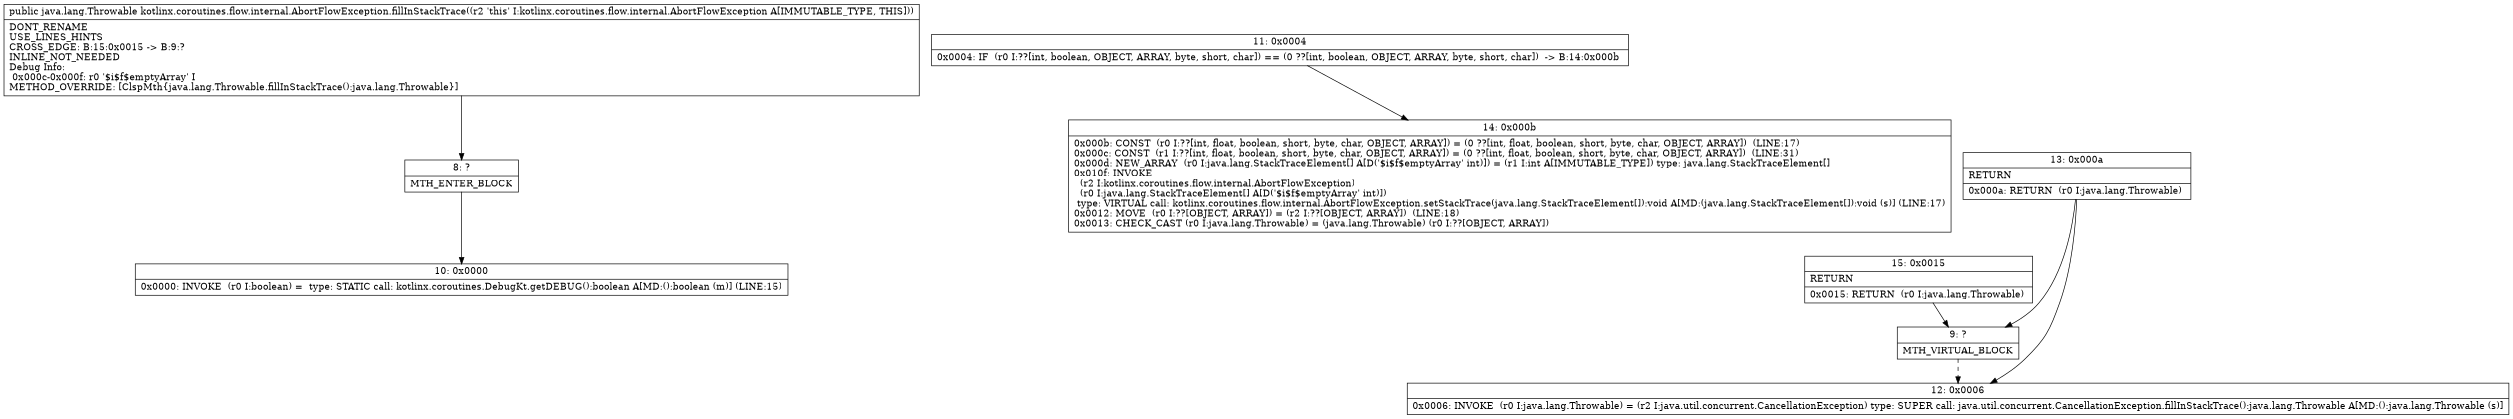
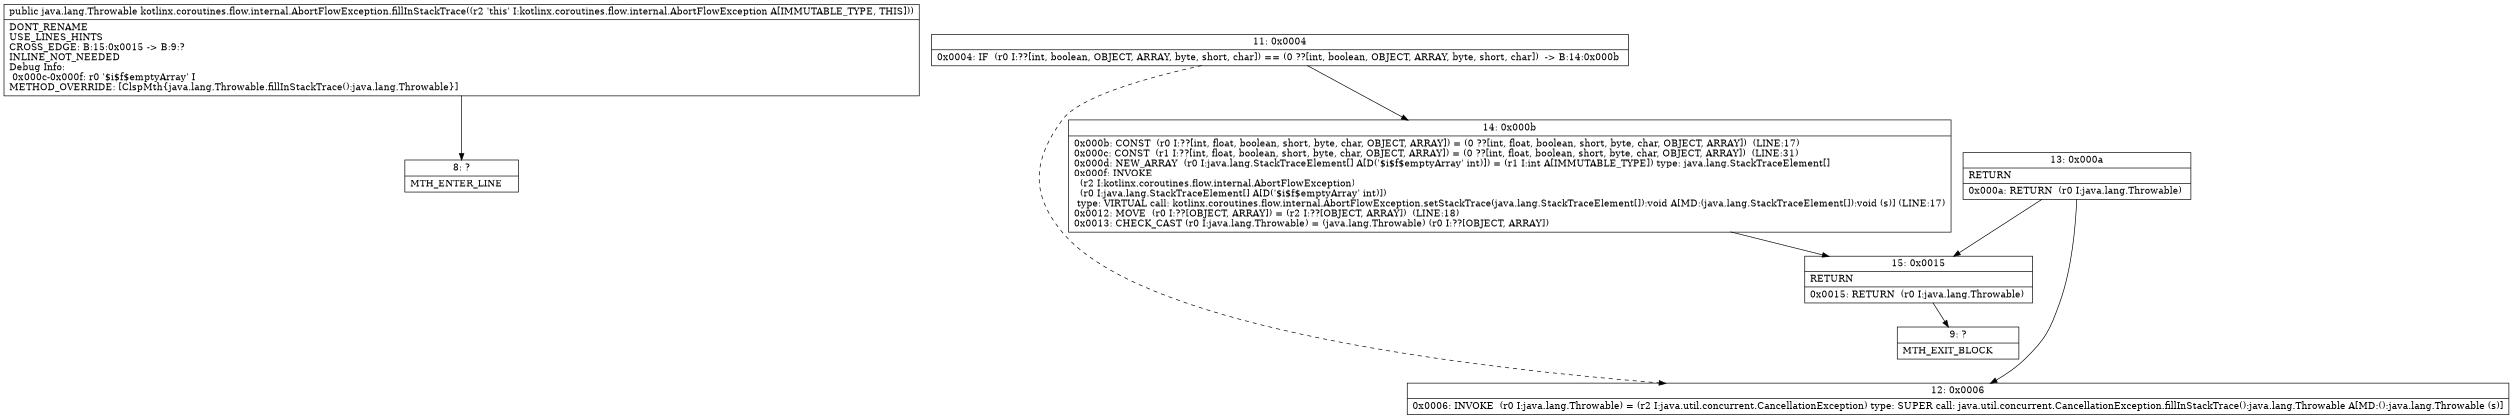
(1116, 174) -> (1116, 174)
(462, 184) -> (457, 184)
none -> (1776, 243)
(2058, 270) -> (2001, 226)
(462, 280) -> none
(1958, 351) -> (1948, 351)
(1958, 368) -> (1216, 312)
